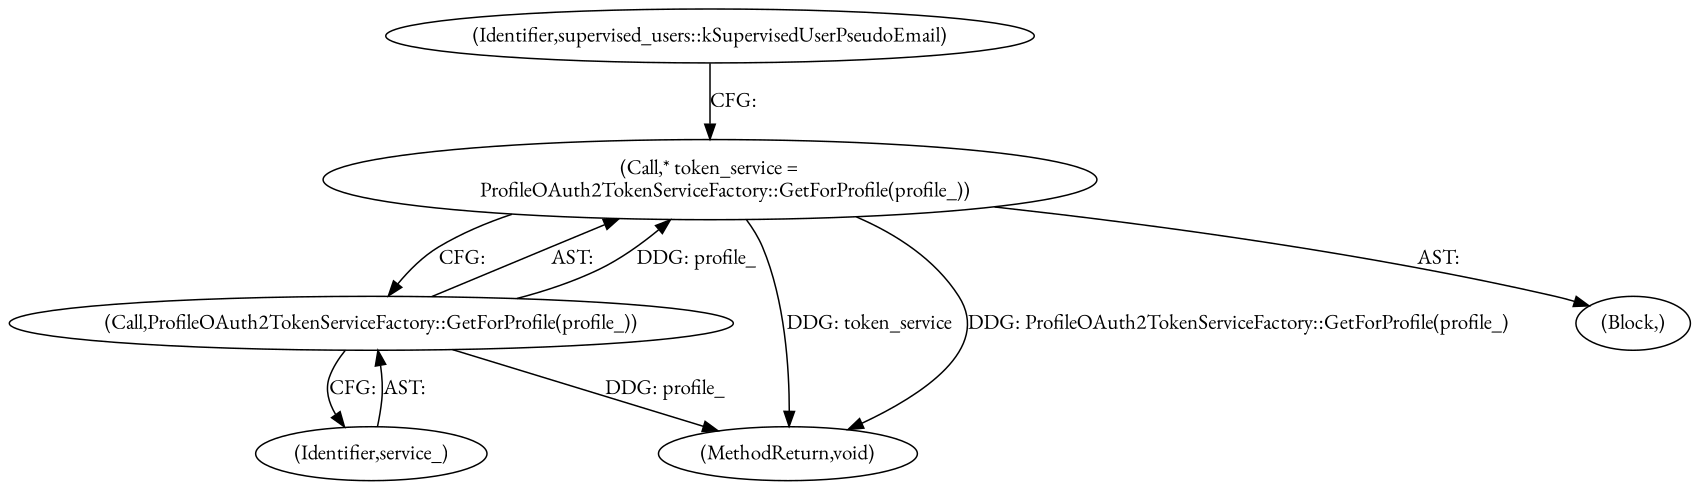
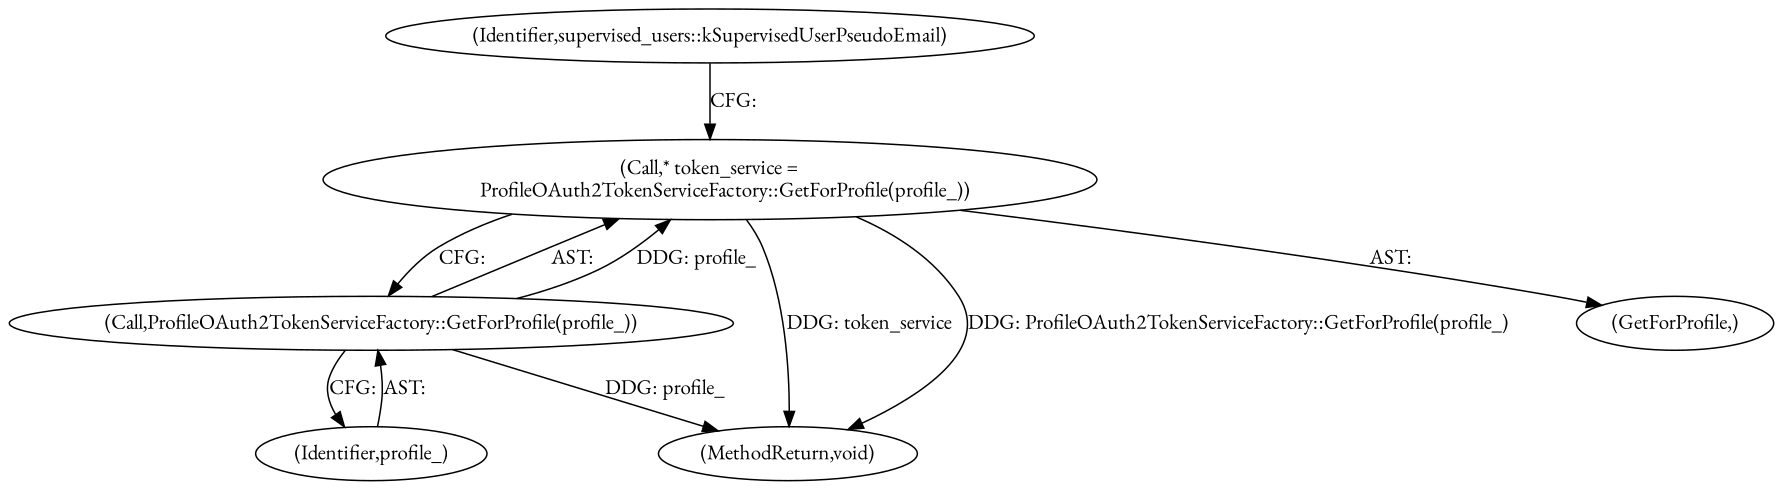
(1633, 323) -> (1675, 323)
(371, 454) -> (371, 454)
